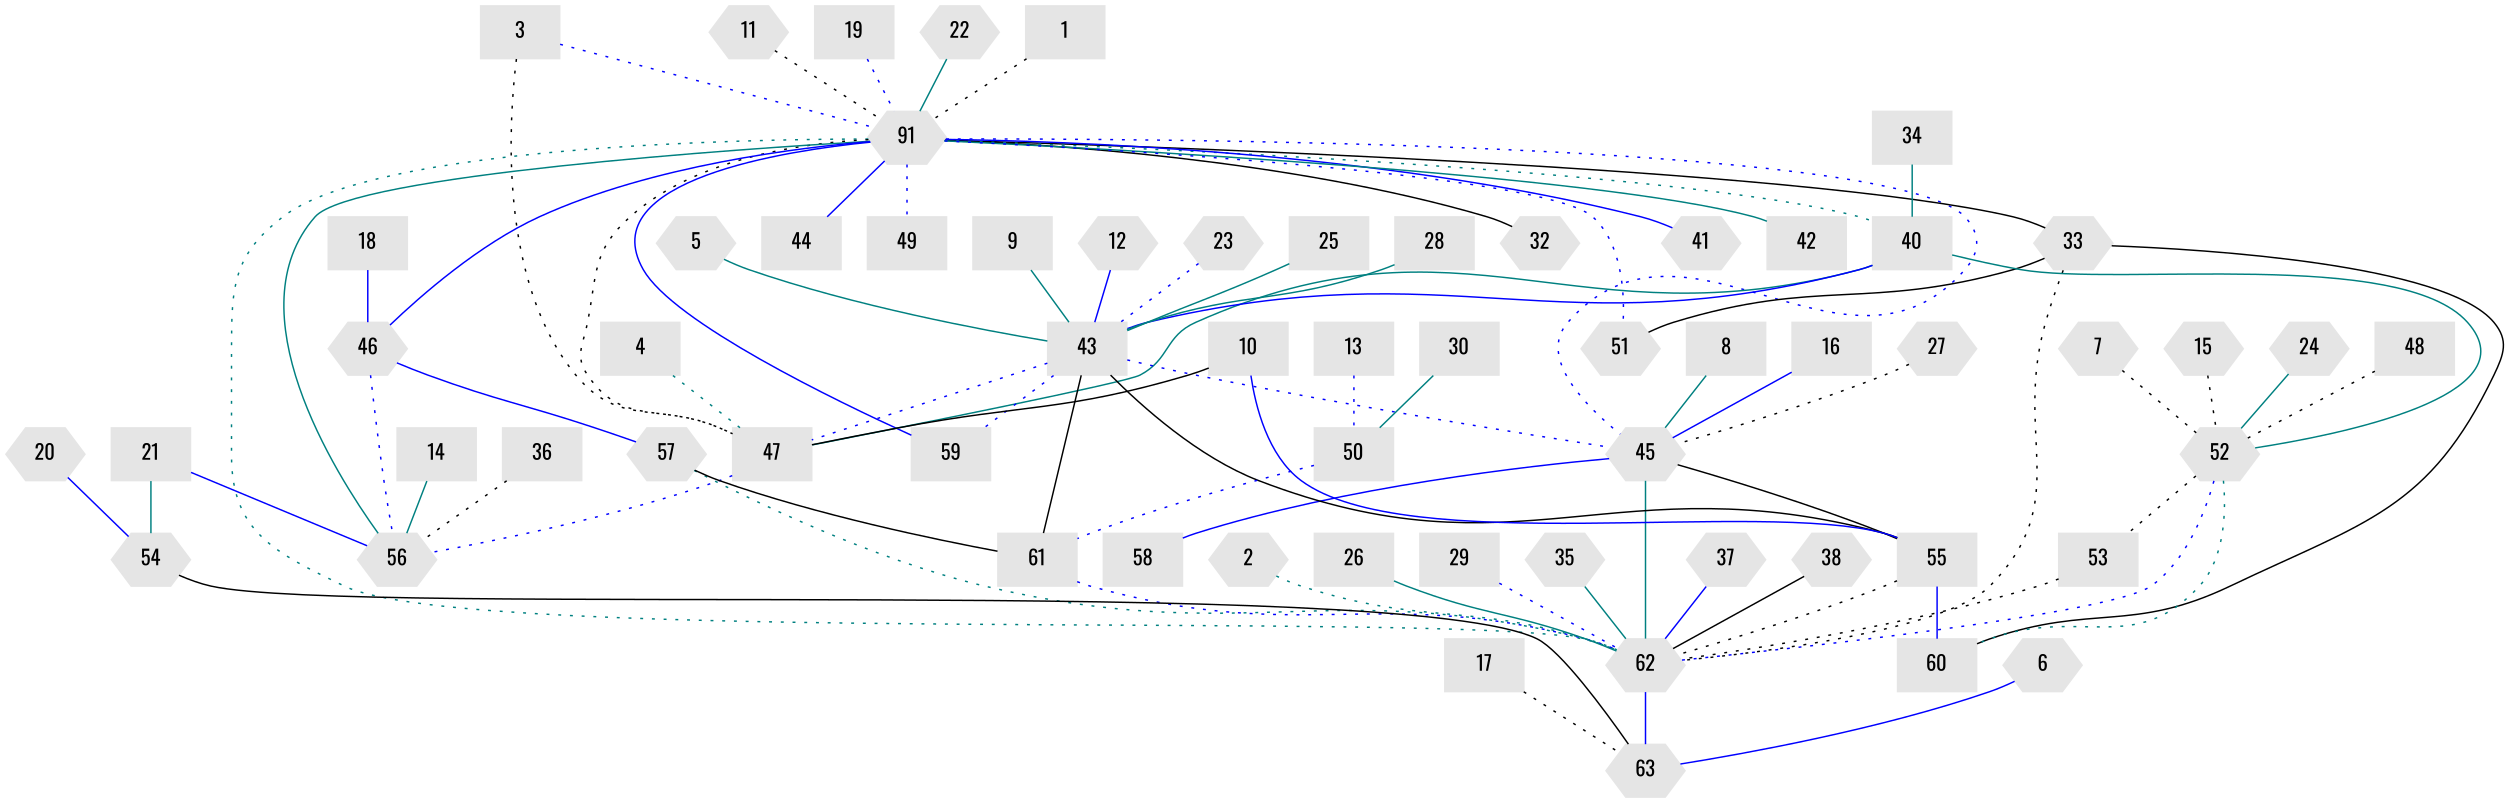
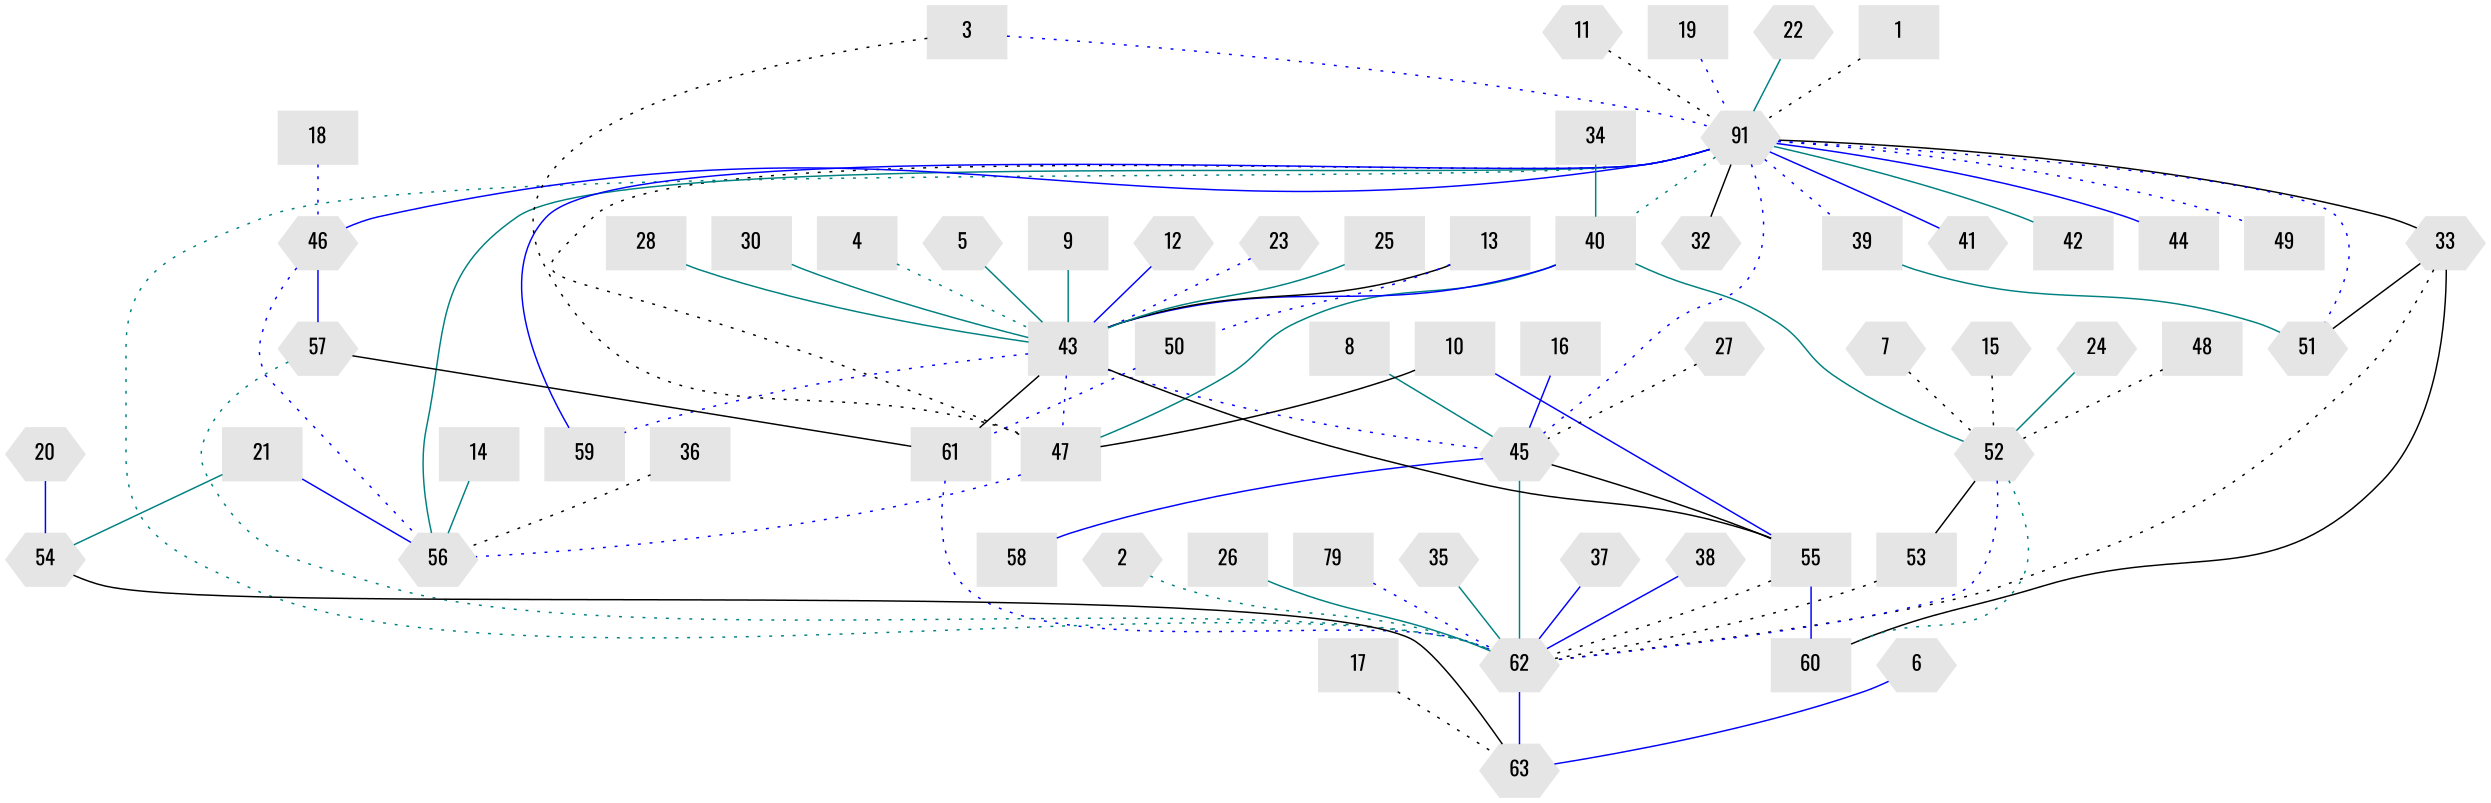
none -> (1862, 243)
(368, 296) -> (318, 191)
none -> (1279, 296)
(706, 402) -> (962, 296)
(1407, 402) -> (909, 305)
(2162, 505) -> (1955, 507)
(1459, 560) -> (1333, 560)
(1739, 612) -> (1613, 612)
